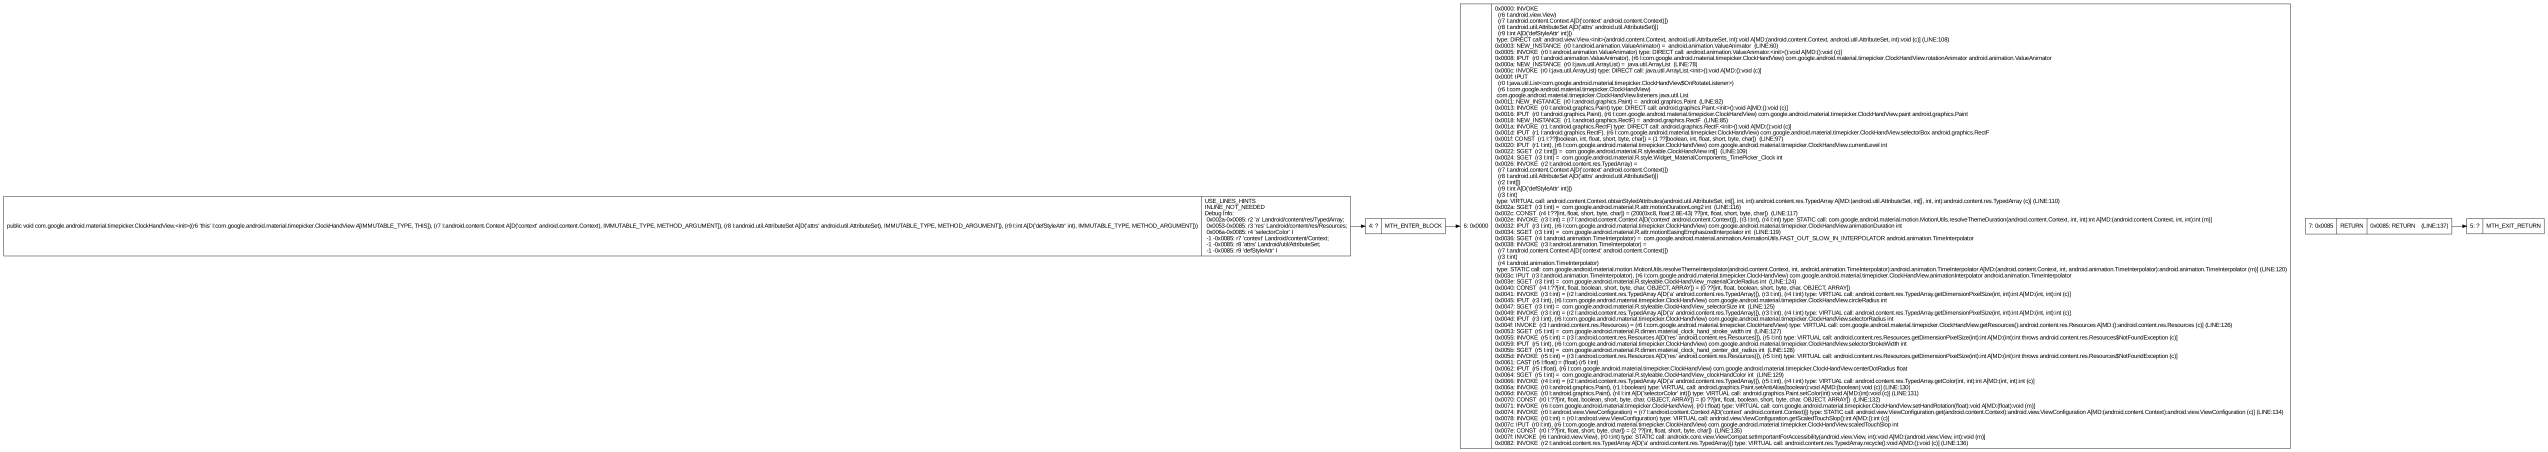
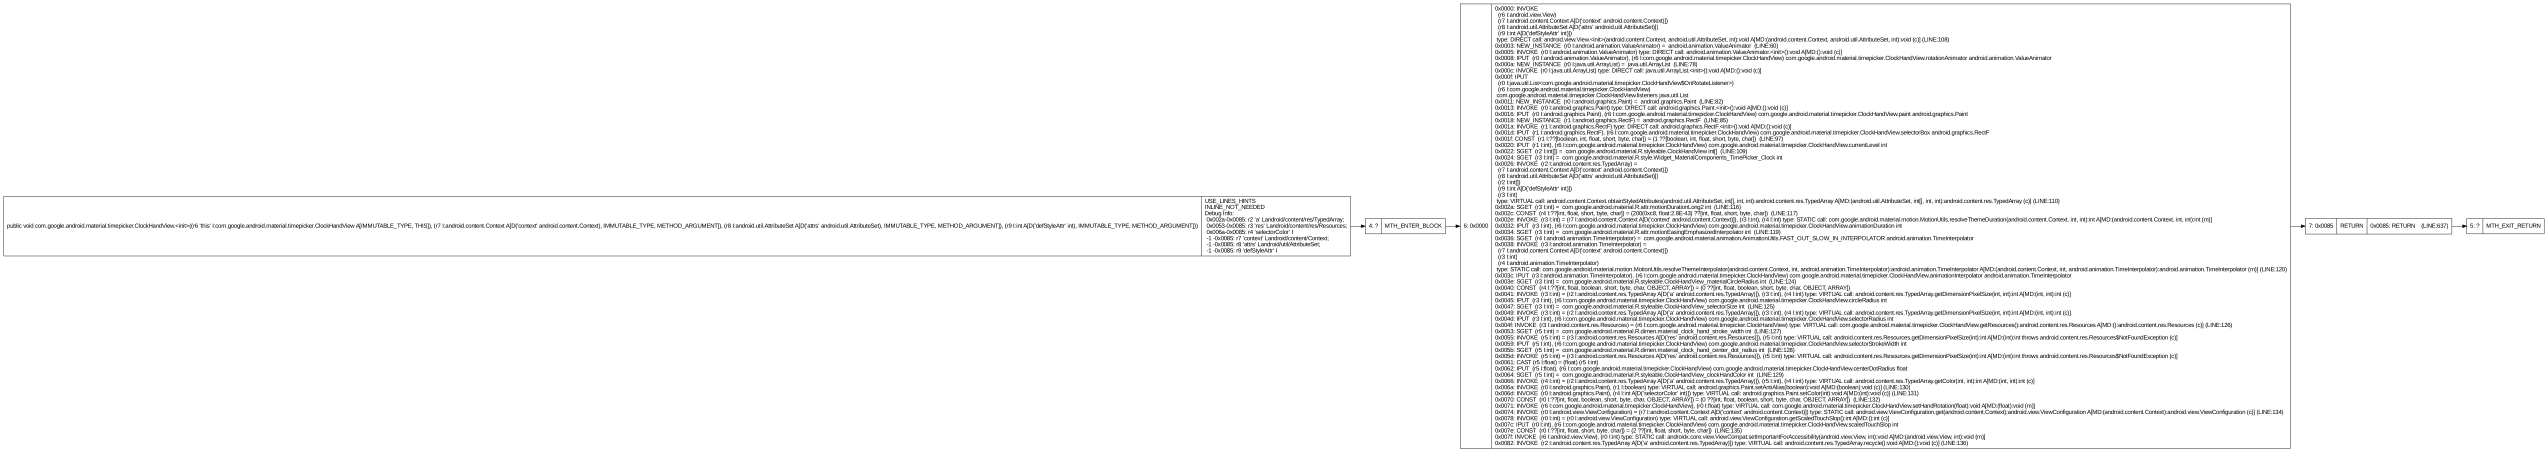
none -> (2296, 226)
(2409, 226) -> (2409, 226)
